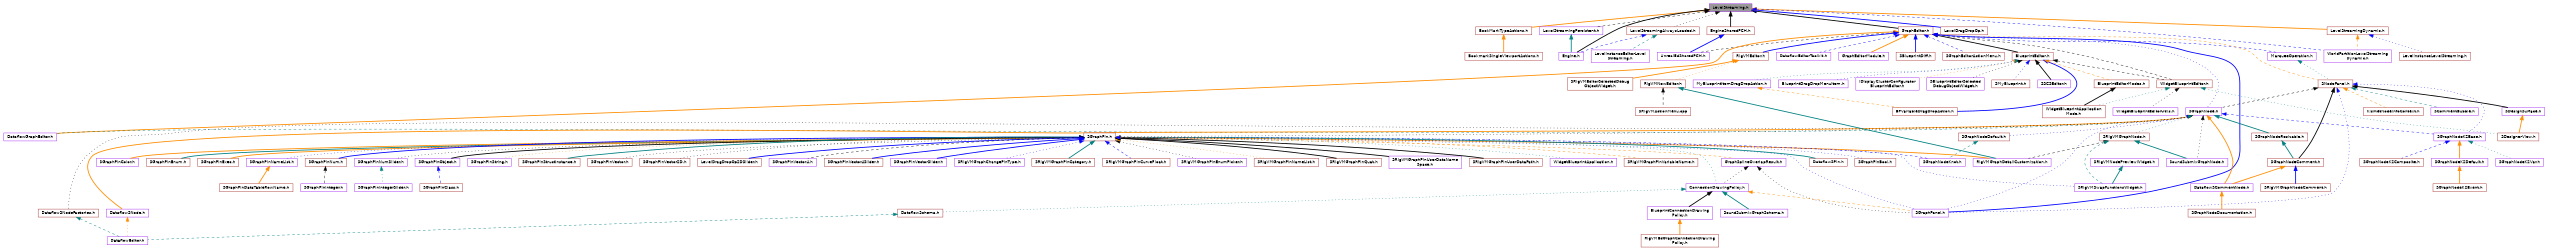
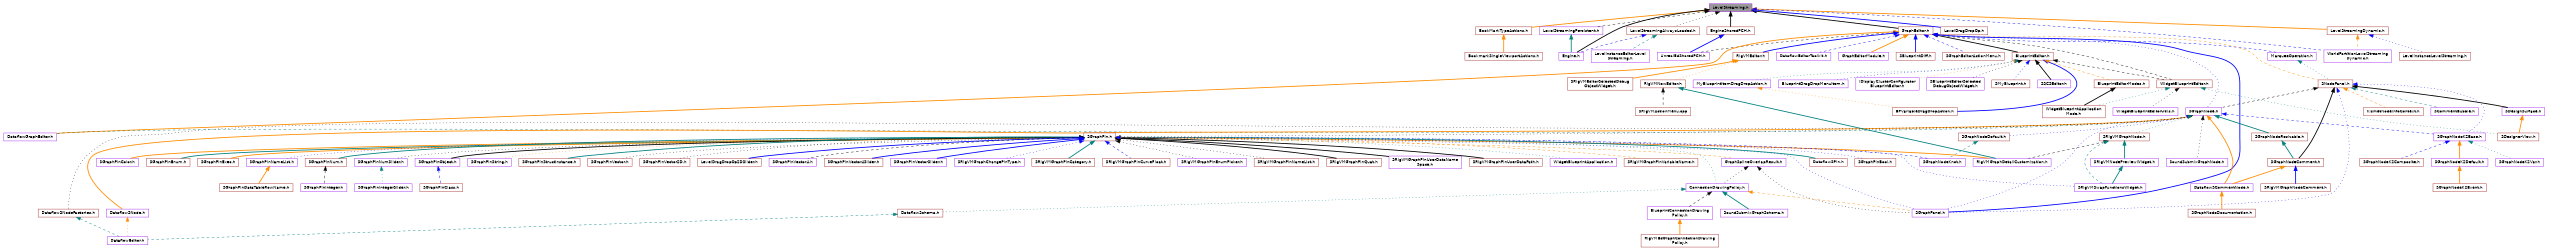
(1831, 98) -> (1831, 98)
(709, 140) -> (709, 140)
(1193, 148) -> (1193, 148)
(2163, 150) -> (2124, 152)
(1699, 200) -> (1699, 200)
